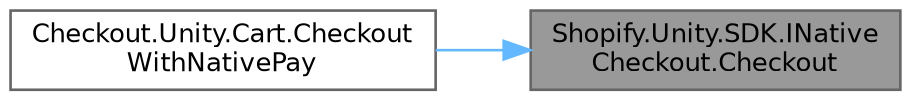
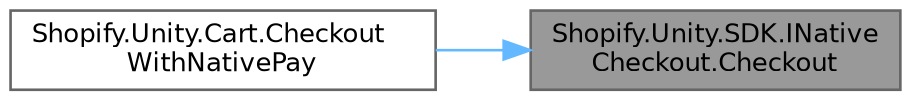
(223, 50) -> (223, 50)
